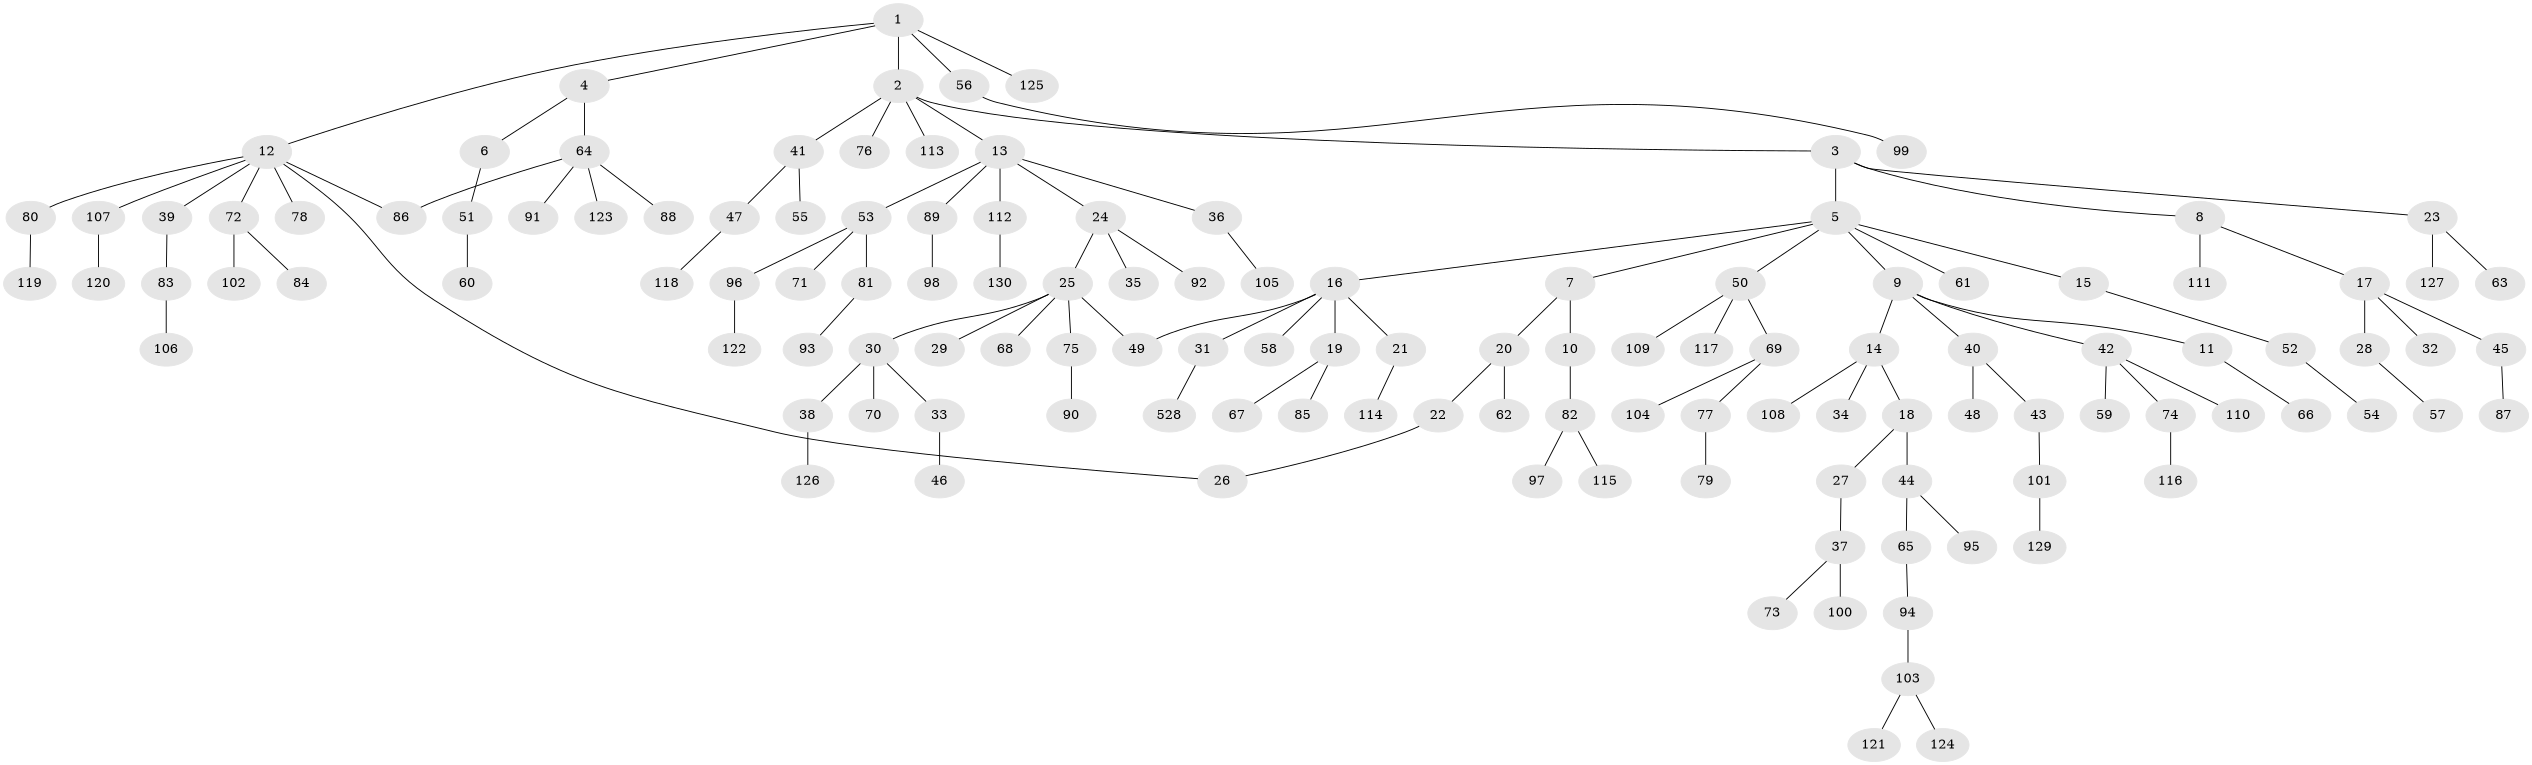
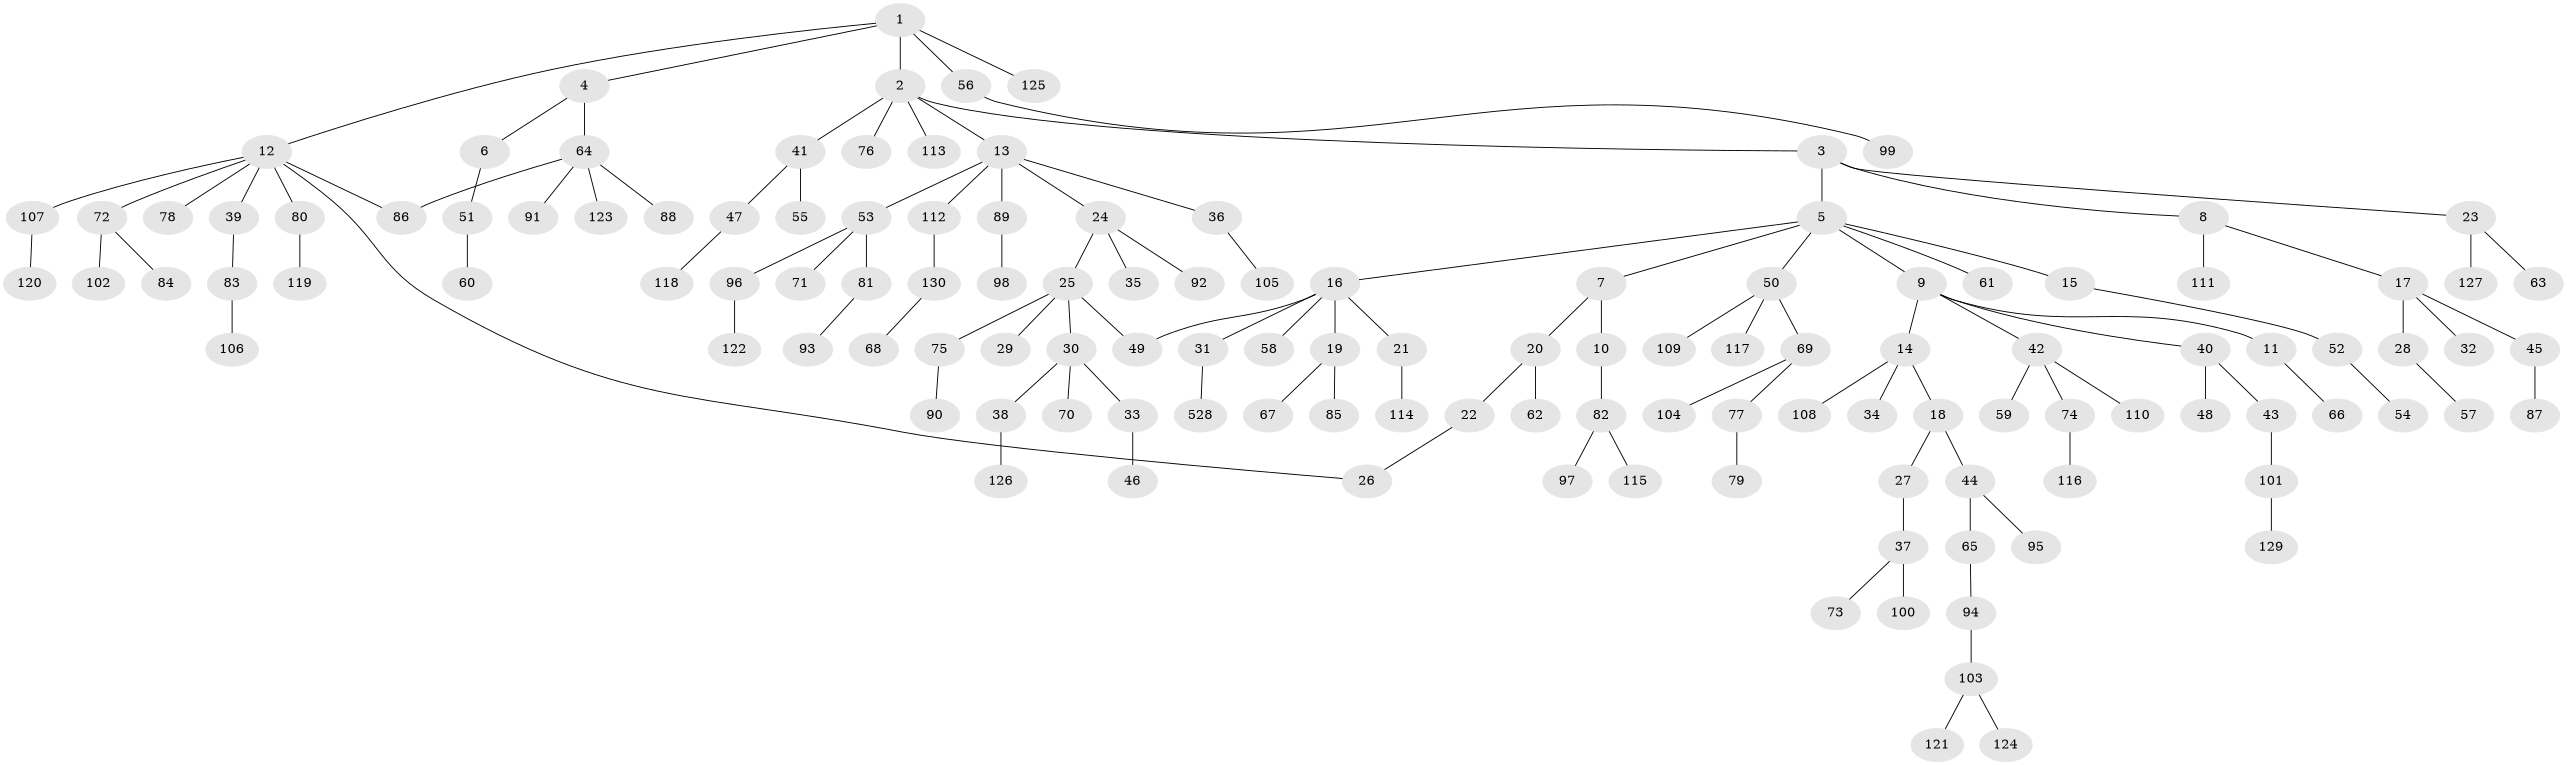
(1037, 317) -> (904, 317)
